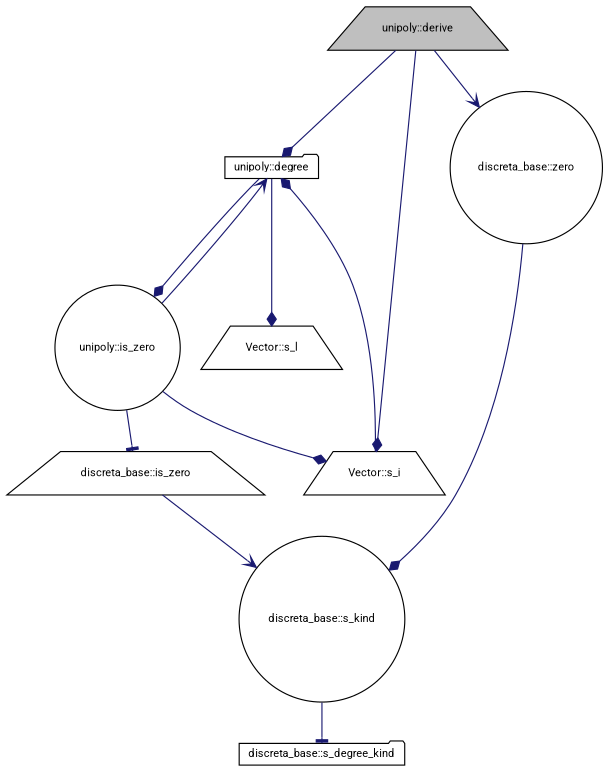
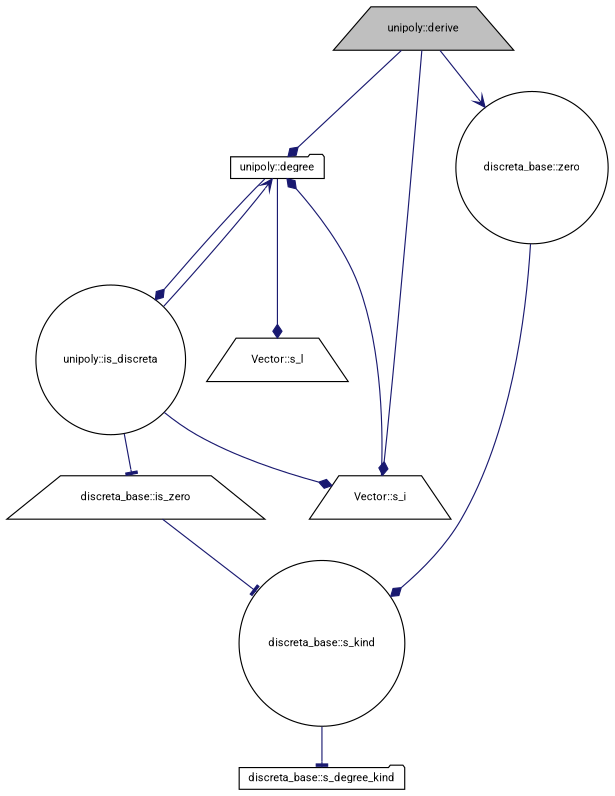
(118, 348) -> (111, 360)
(205, 528) -> (207, 554)
